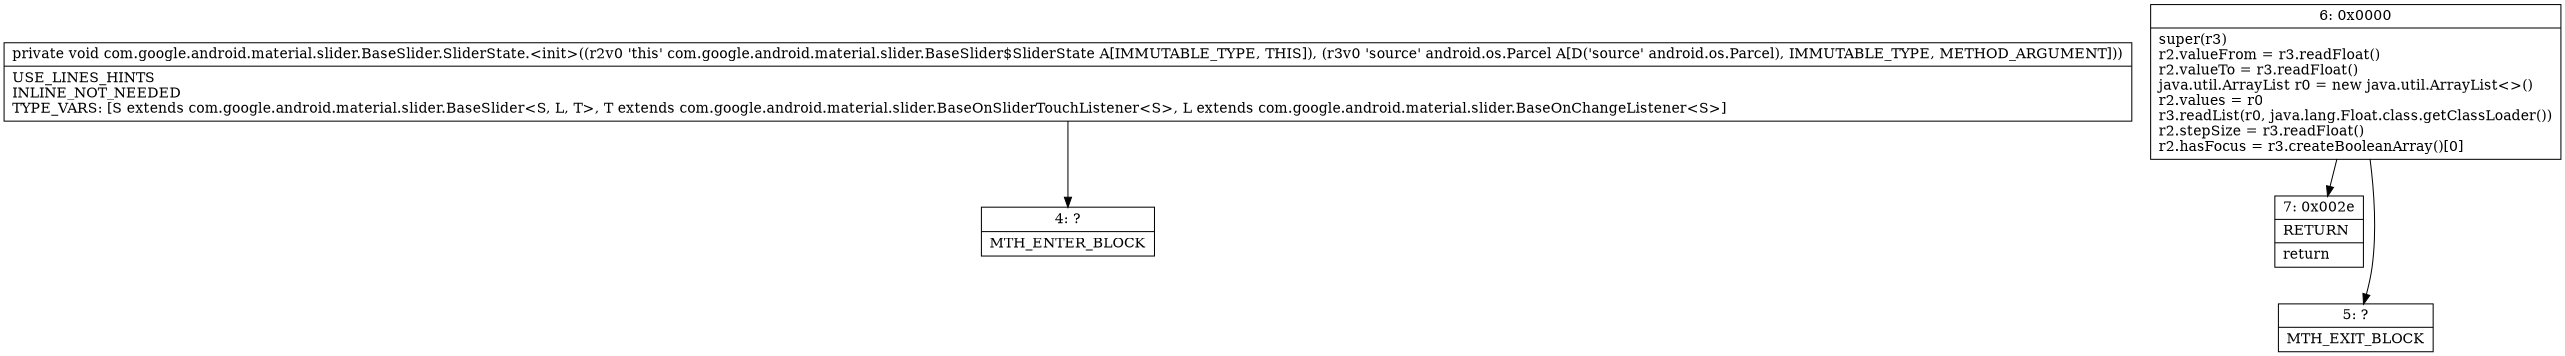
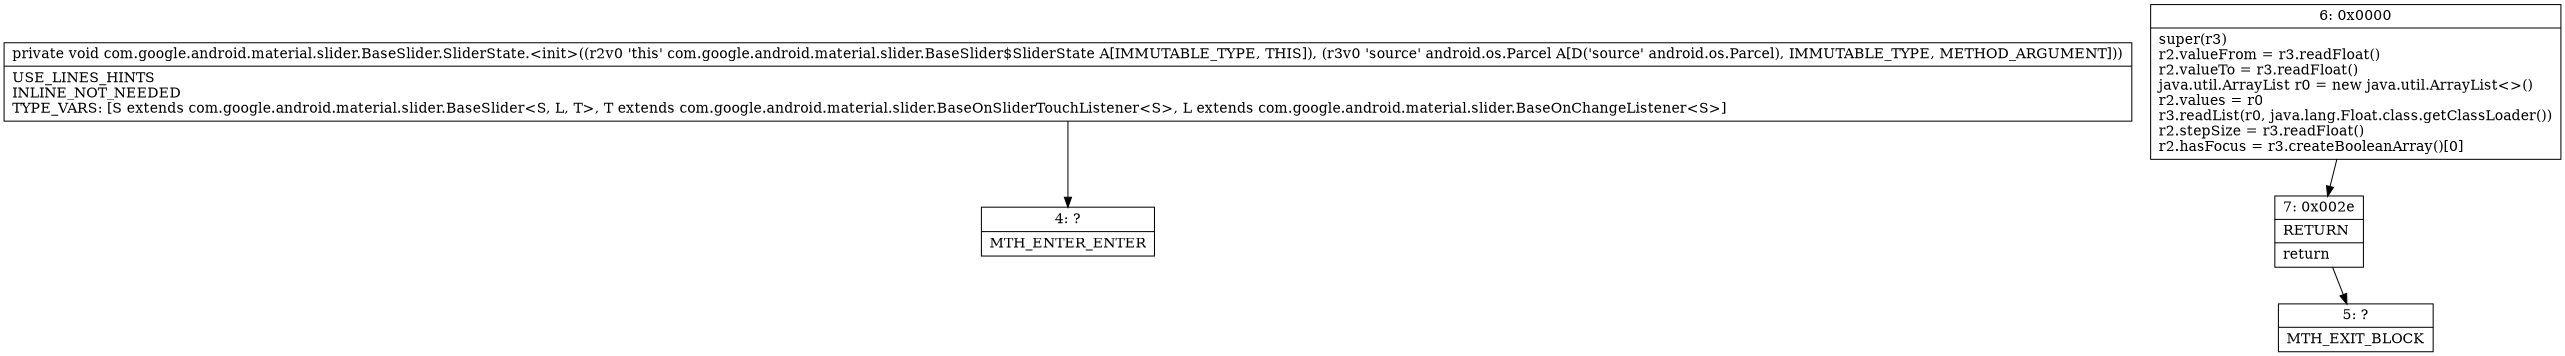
(2375, 227) -> (2338, 281)
(1068, 243) -> (1068, 243)
